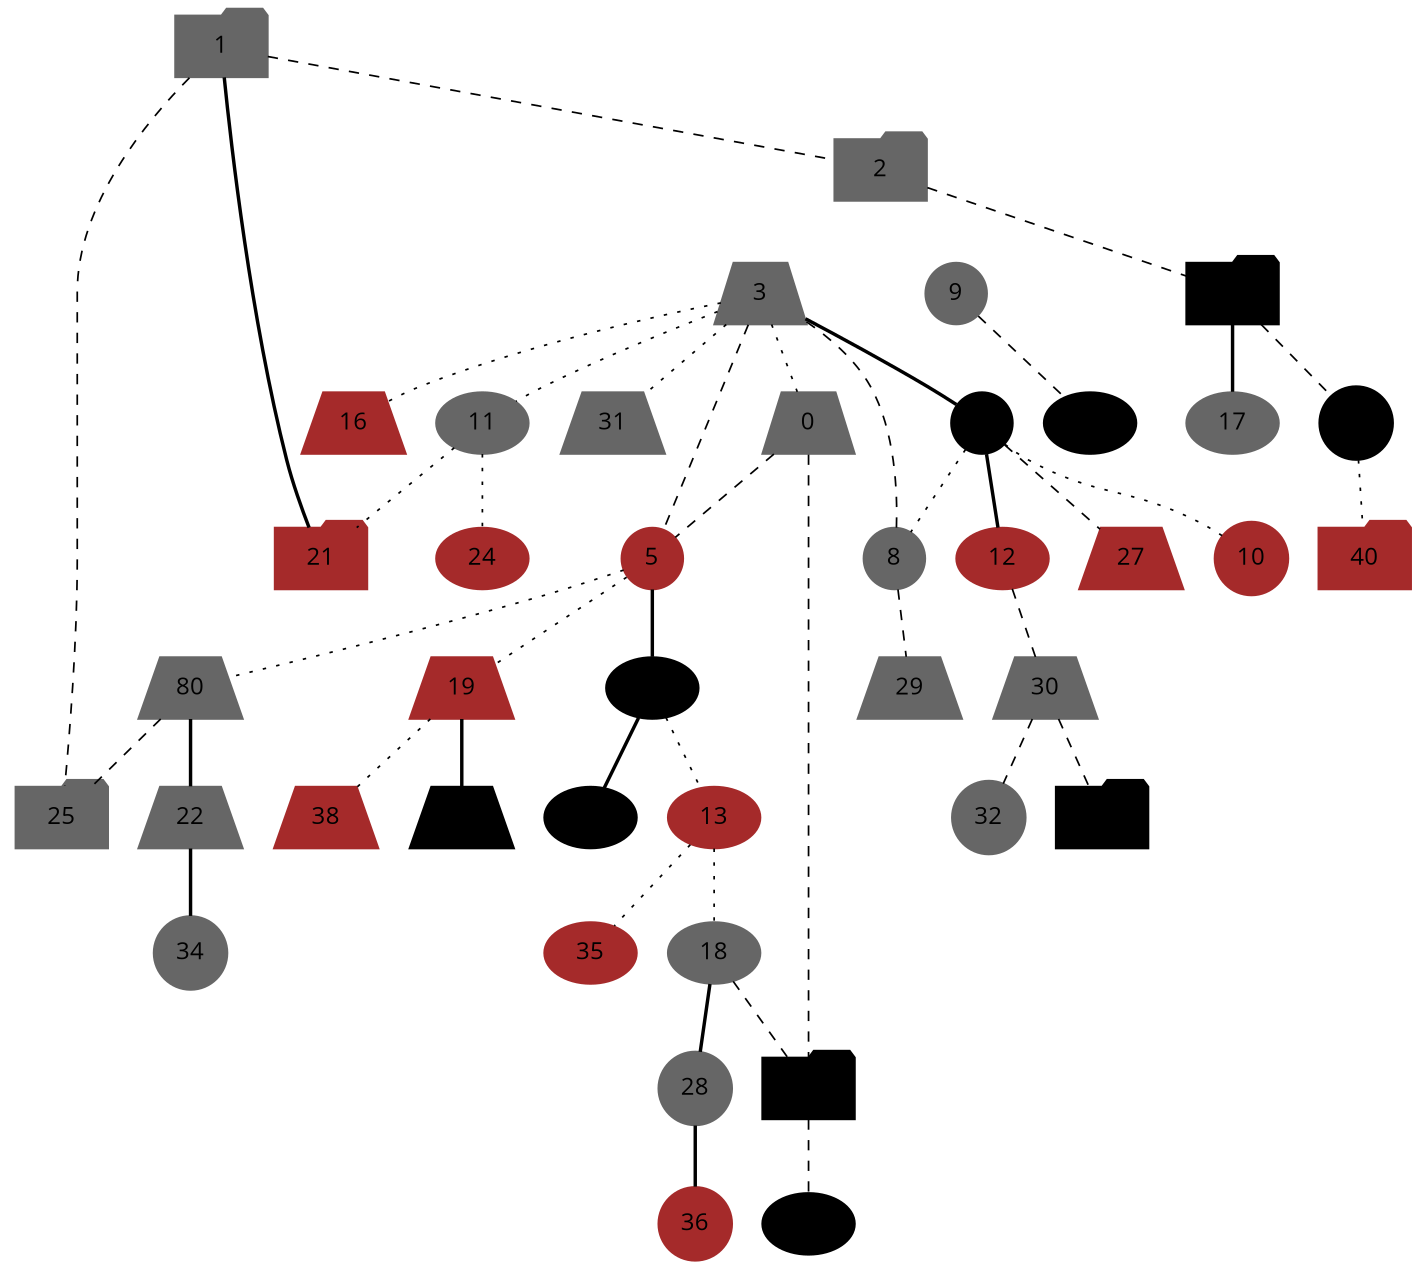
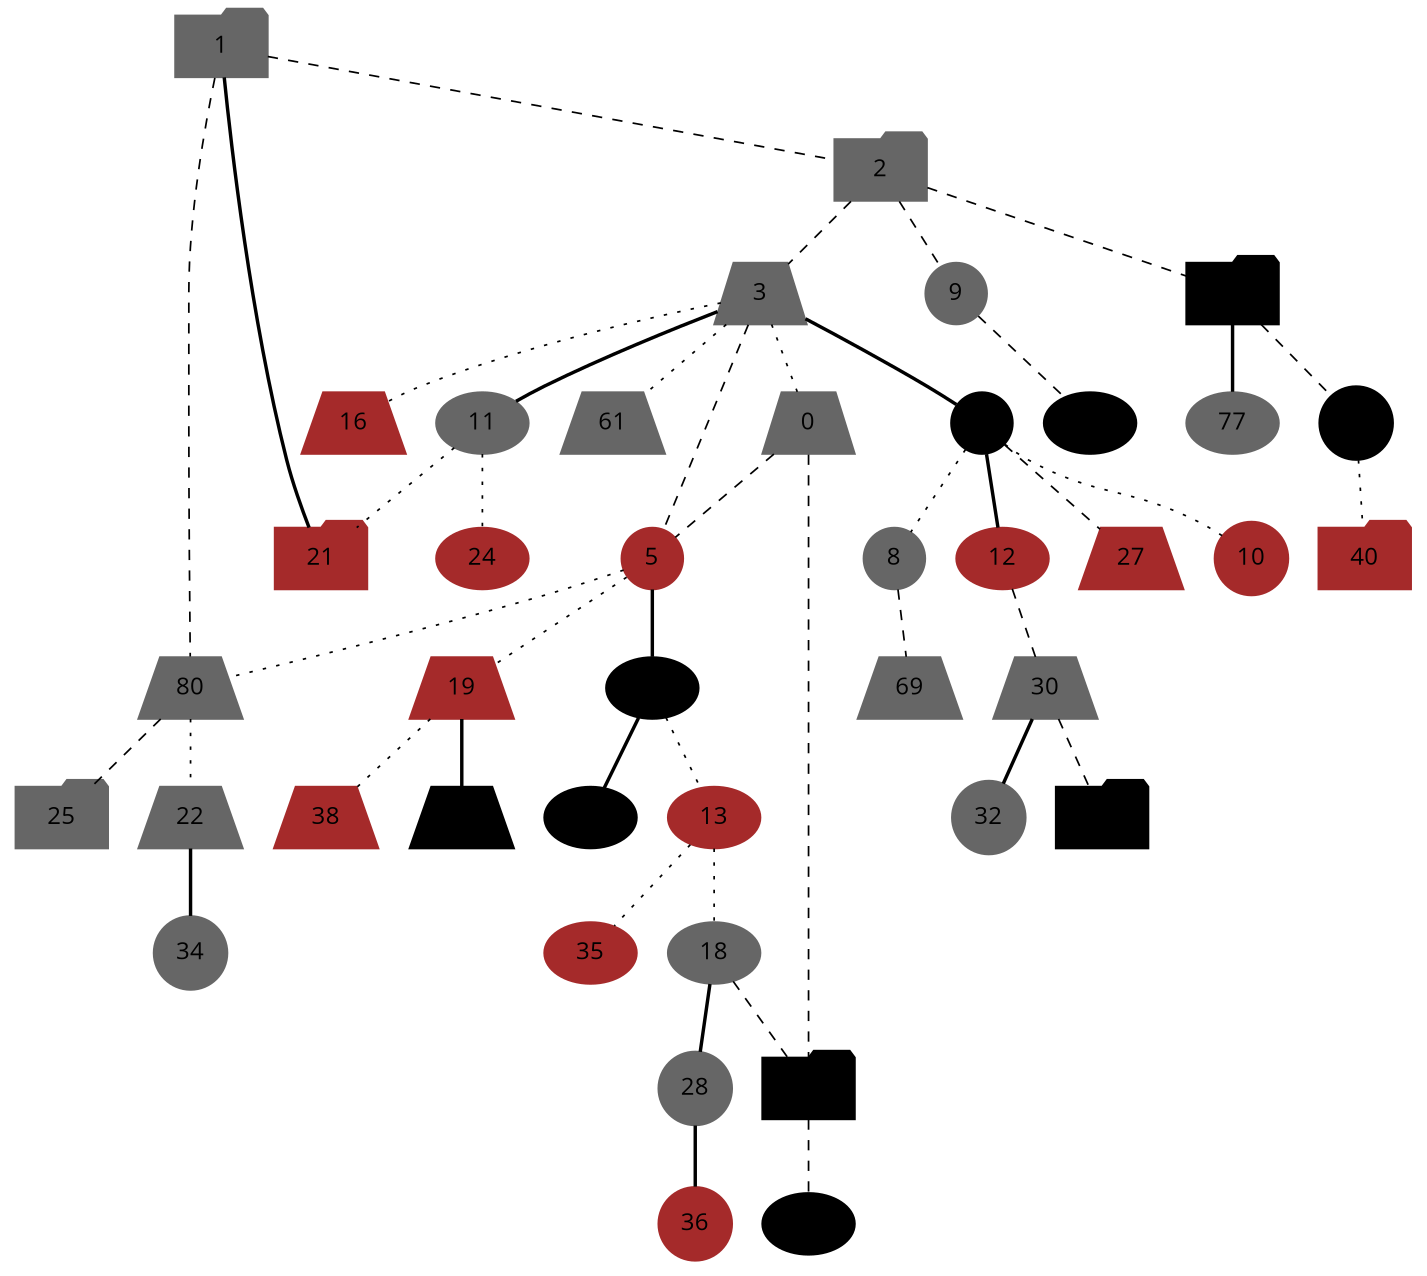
none -> (920, 234)
(615, 353) -> (615, 353)
(881, 411) -> (820, 233)
(77, 415) -> (189, 366)
(613, 423) -> (613, 423)
(1233, 423) -> (1233, 423)
(910, 688) -> (910, 688)
(1018, 751) -> (1018, 751)
(191, 753) -> (191, 753)
